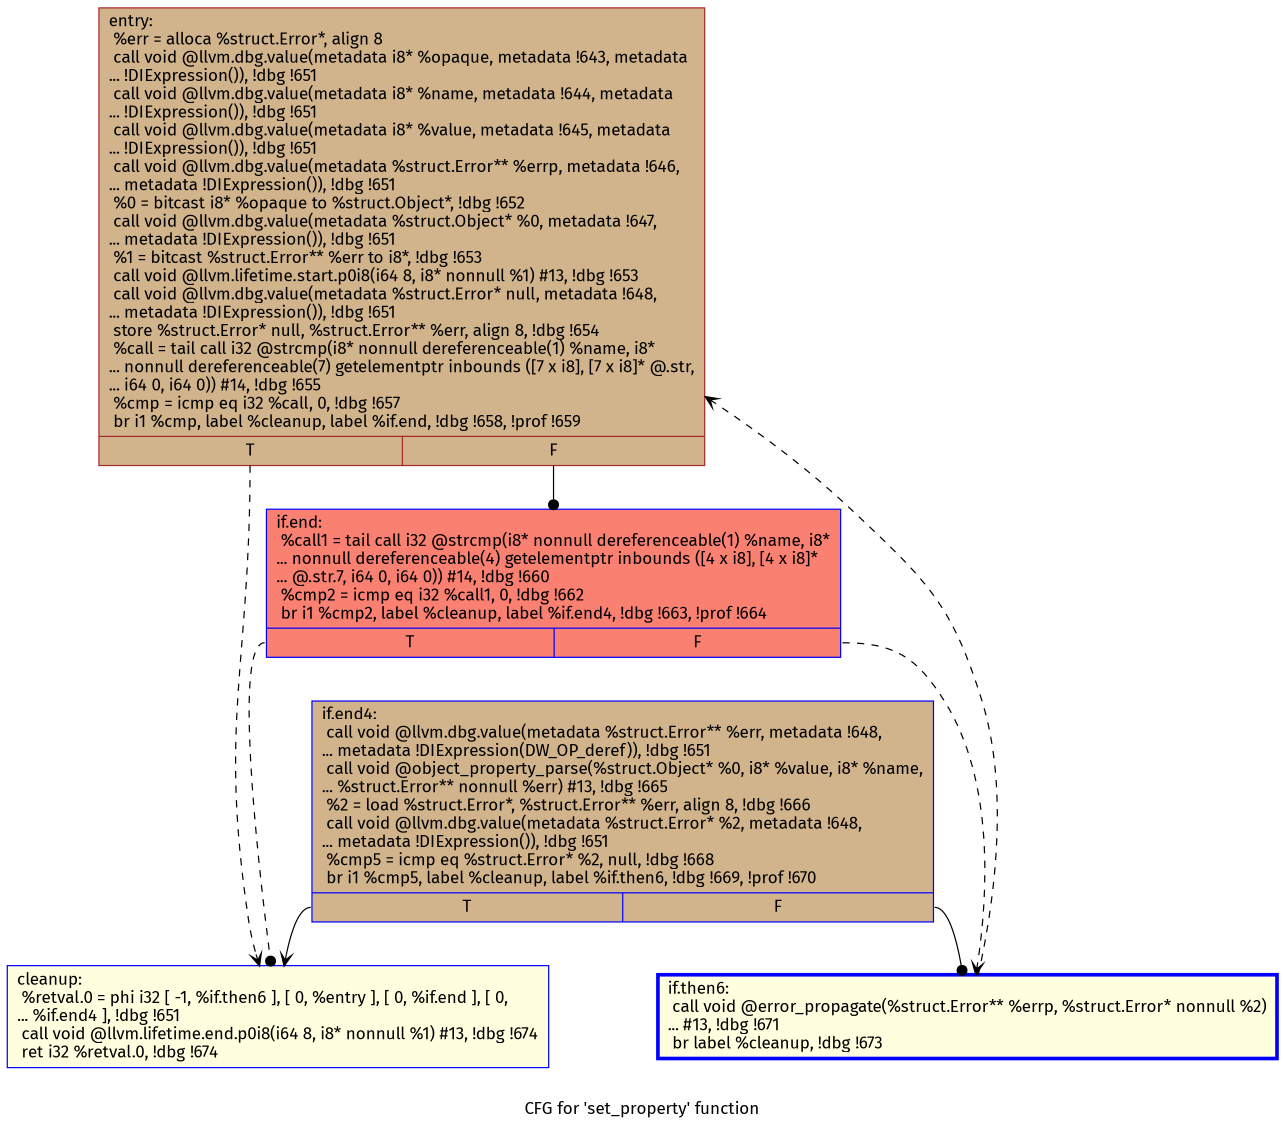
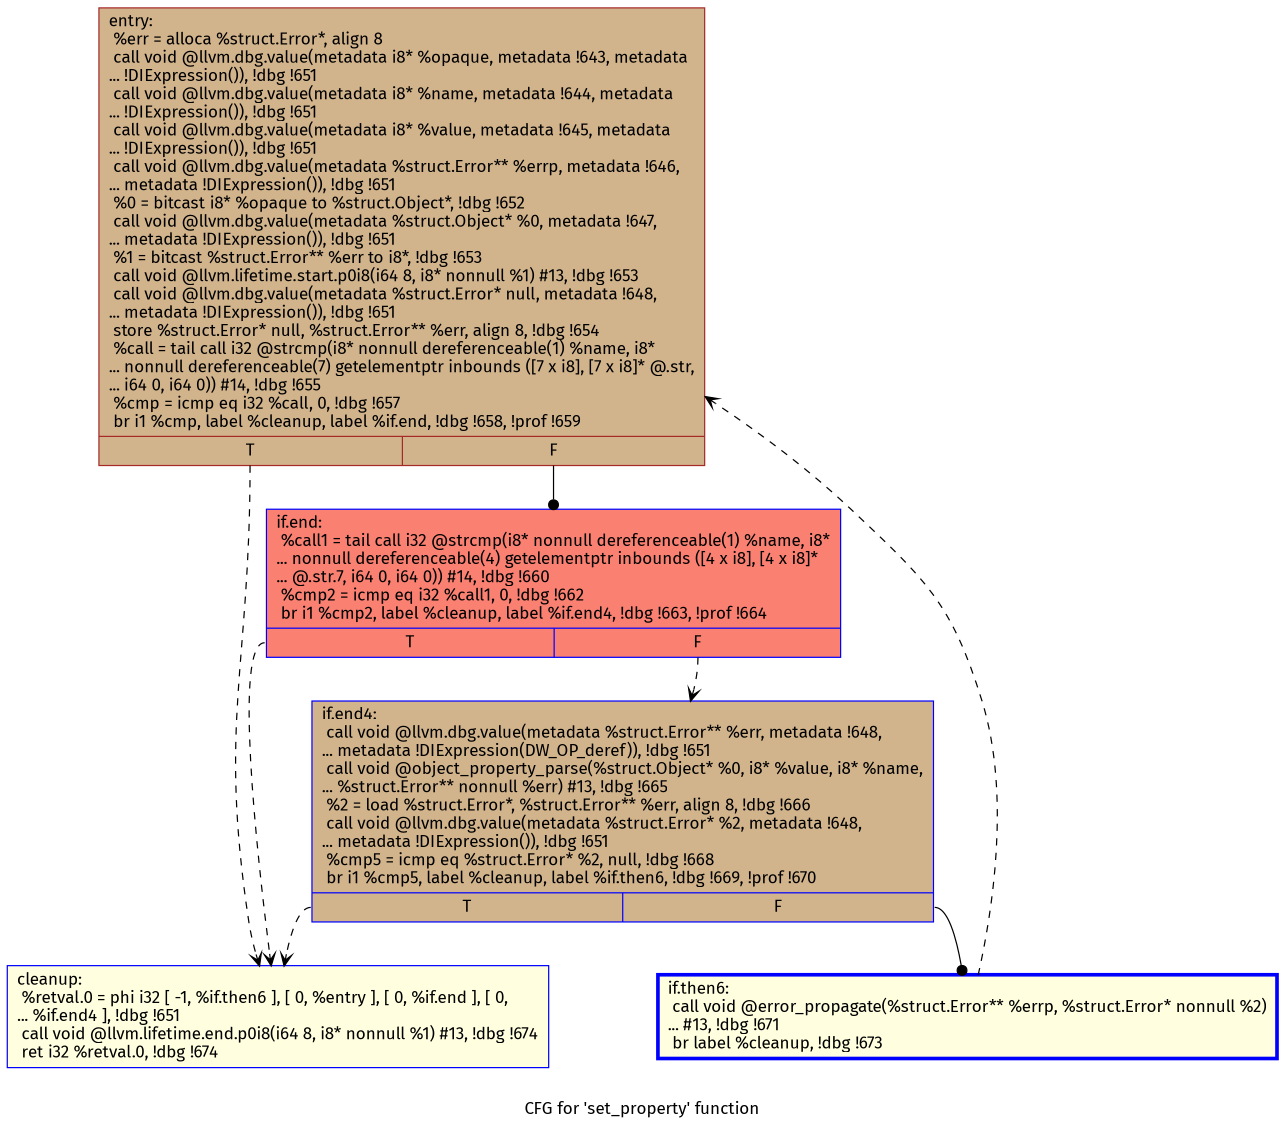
(972, 767) -> (697, 674)
(253, 798) -> (253, 798)
(294, 927) -> (294, 927)
